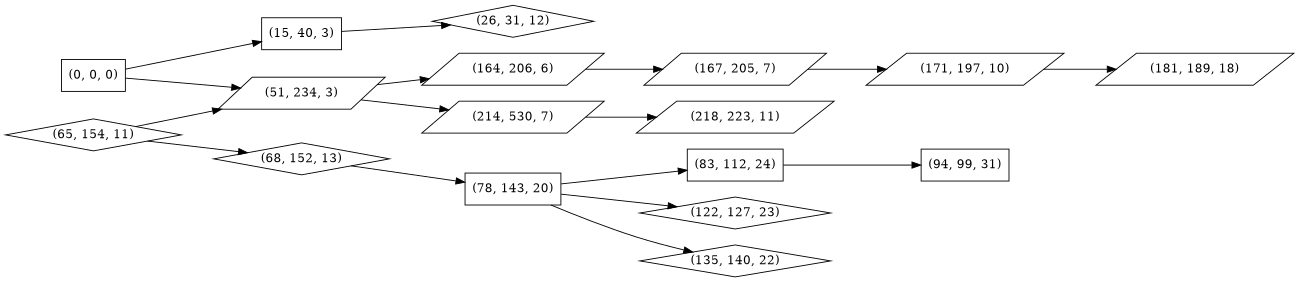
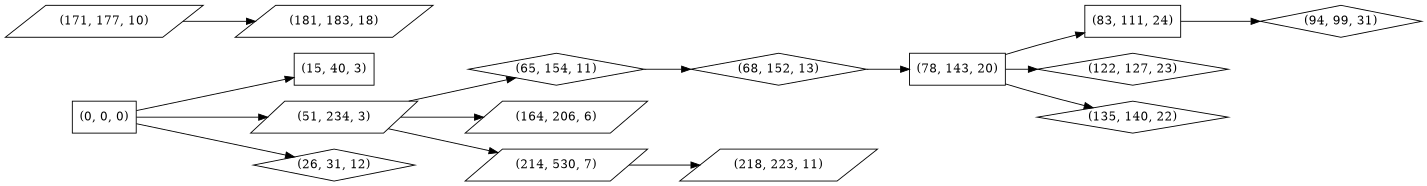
(391, 28) -> (211, 139)
(735, 69) -> none
(965, 69) -> (104, 21)
(1195, 69) -> (334, 21)
(174, 119) -> (458, 90)
(735, 165) -> (1133, 21)
(965, 165) -> (1341, 21)
